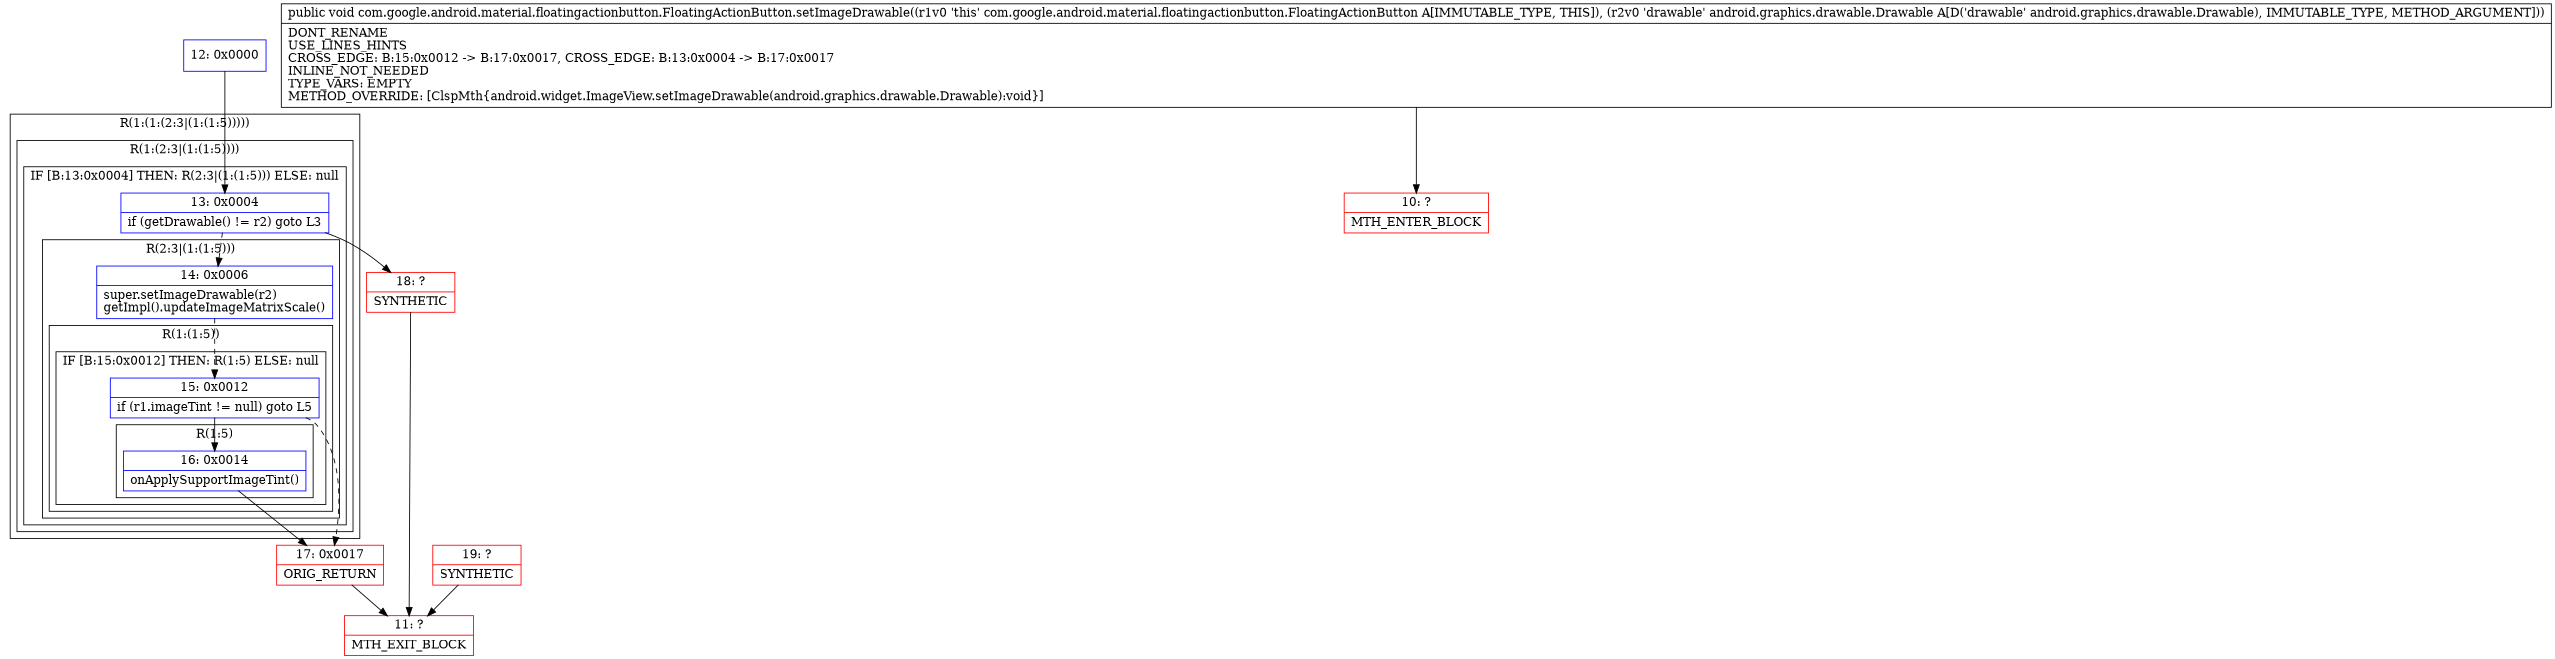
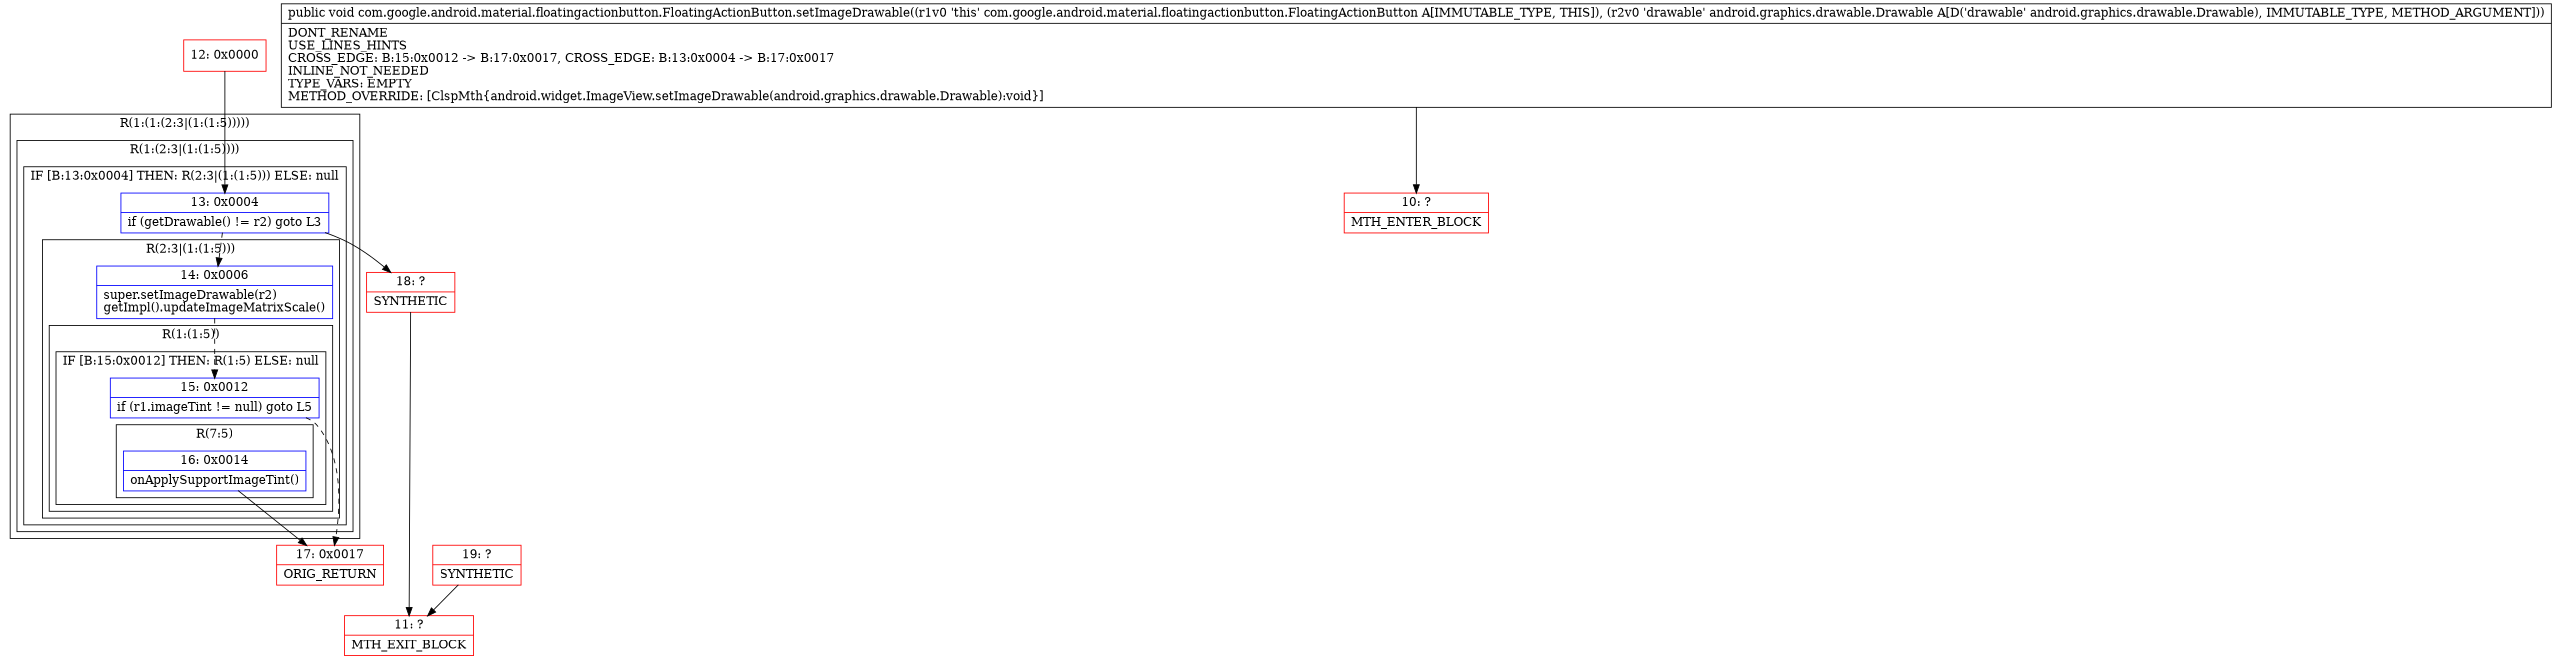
(225, 56) -> (225, 56)
(215, 430) -> none
(215, 434) -> (215, 434)
(366, 598) -> none
